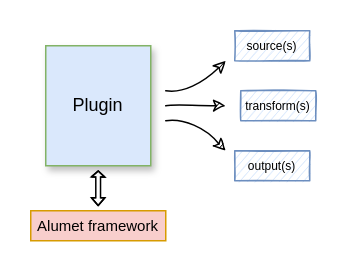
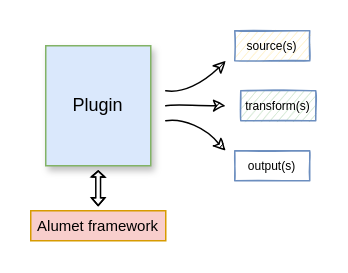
(272, 46) -> (272, 46)
(278, 106) -> (278, 106)
(272, 166) -> (272, 166)
